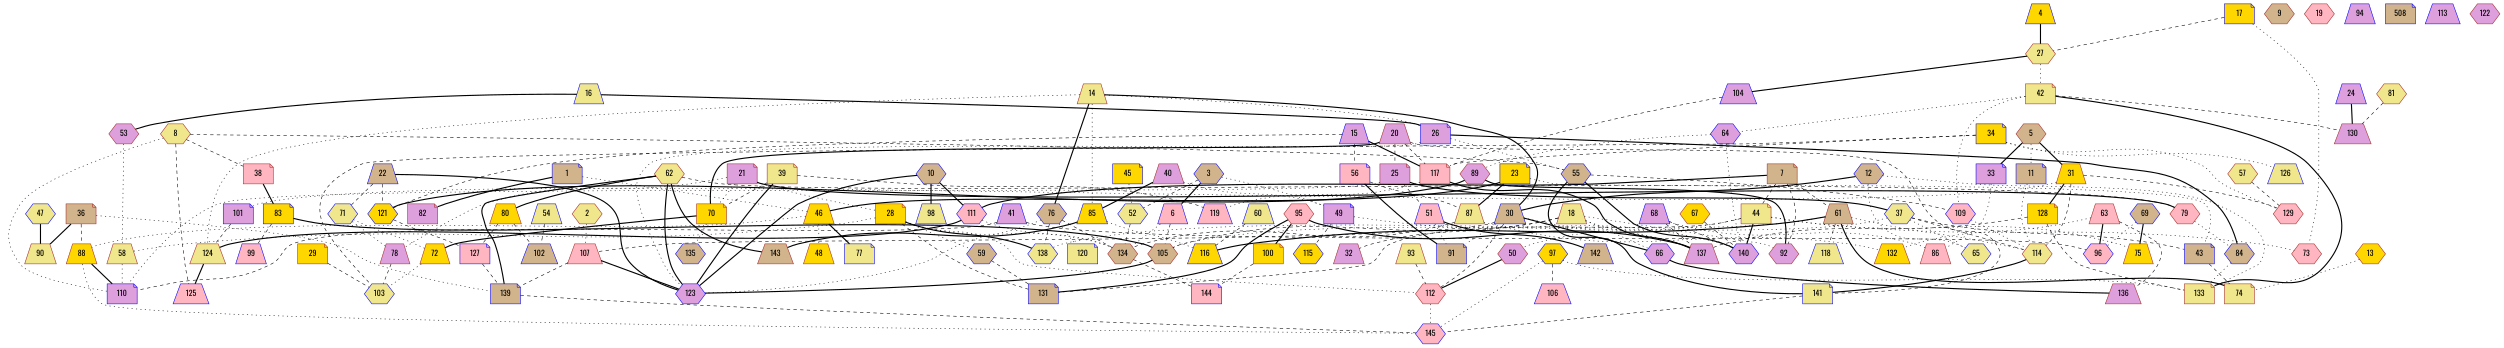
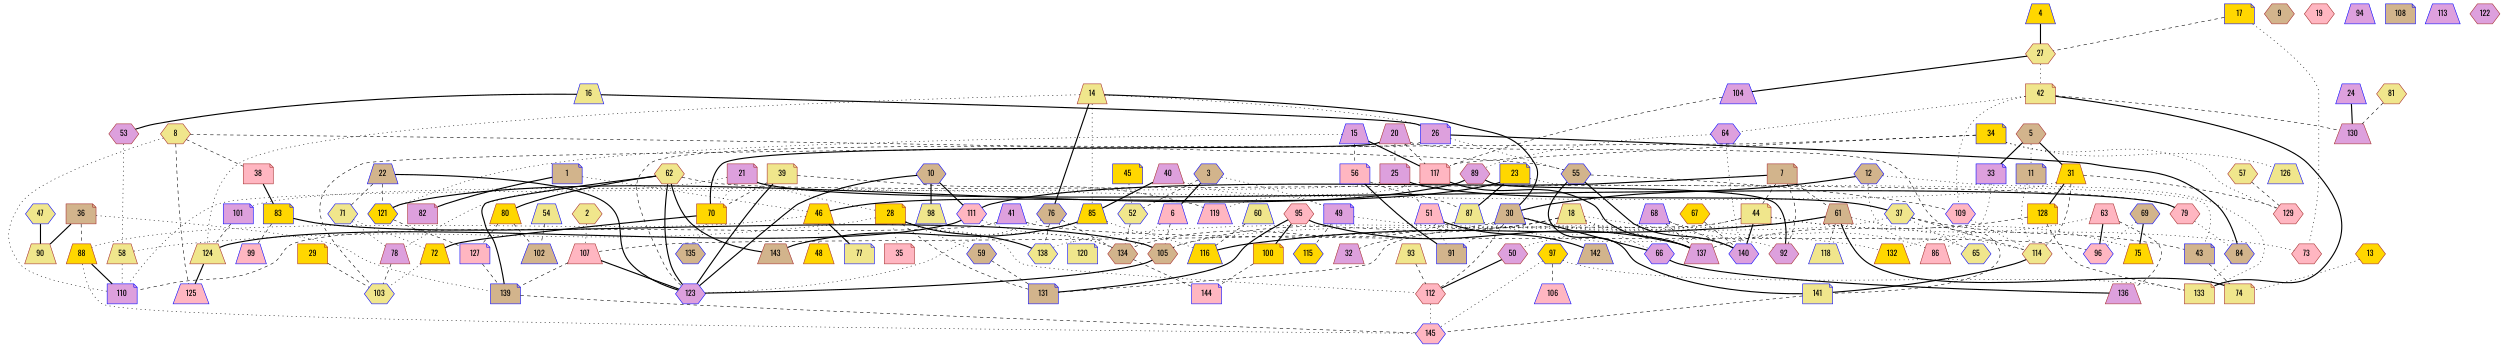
(2400, 14) -> (2400, 14)
(936, 141) -> (936, 141)
(966, 146) -> (966, 146)
(1469, 214) -> (1469, 214)
none -> (899, 254)
